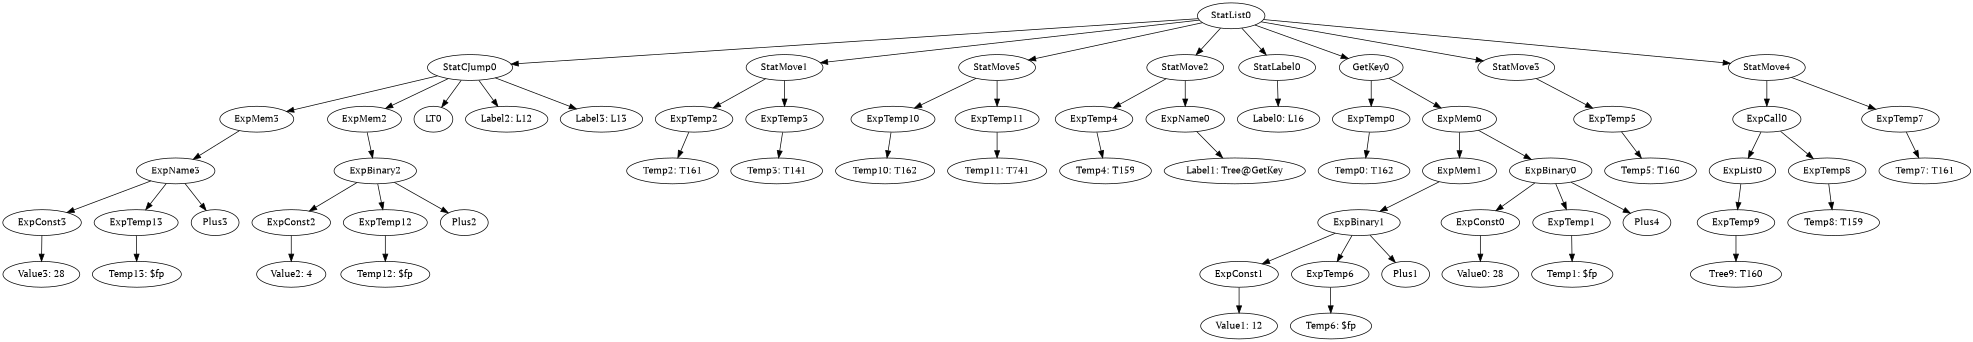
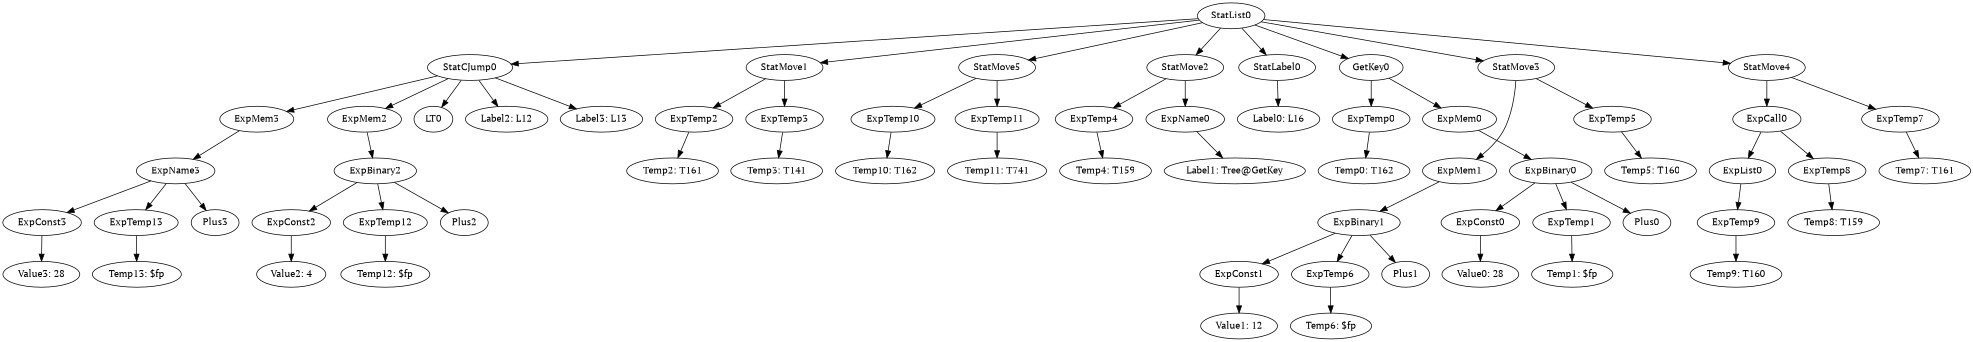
(1460, 142) -> (1507, 122)
(1647, 223) -> (1647, 223)
(1736, 274) -> (1736, 274)
